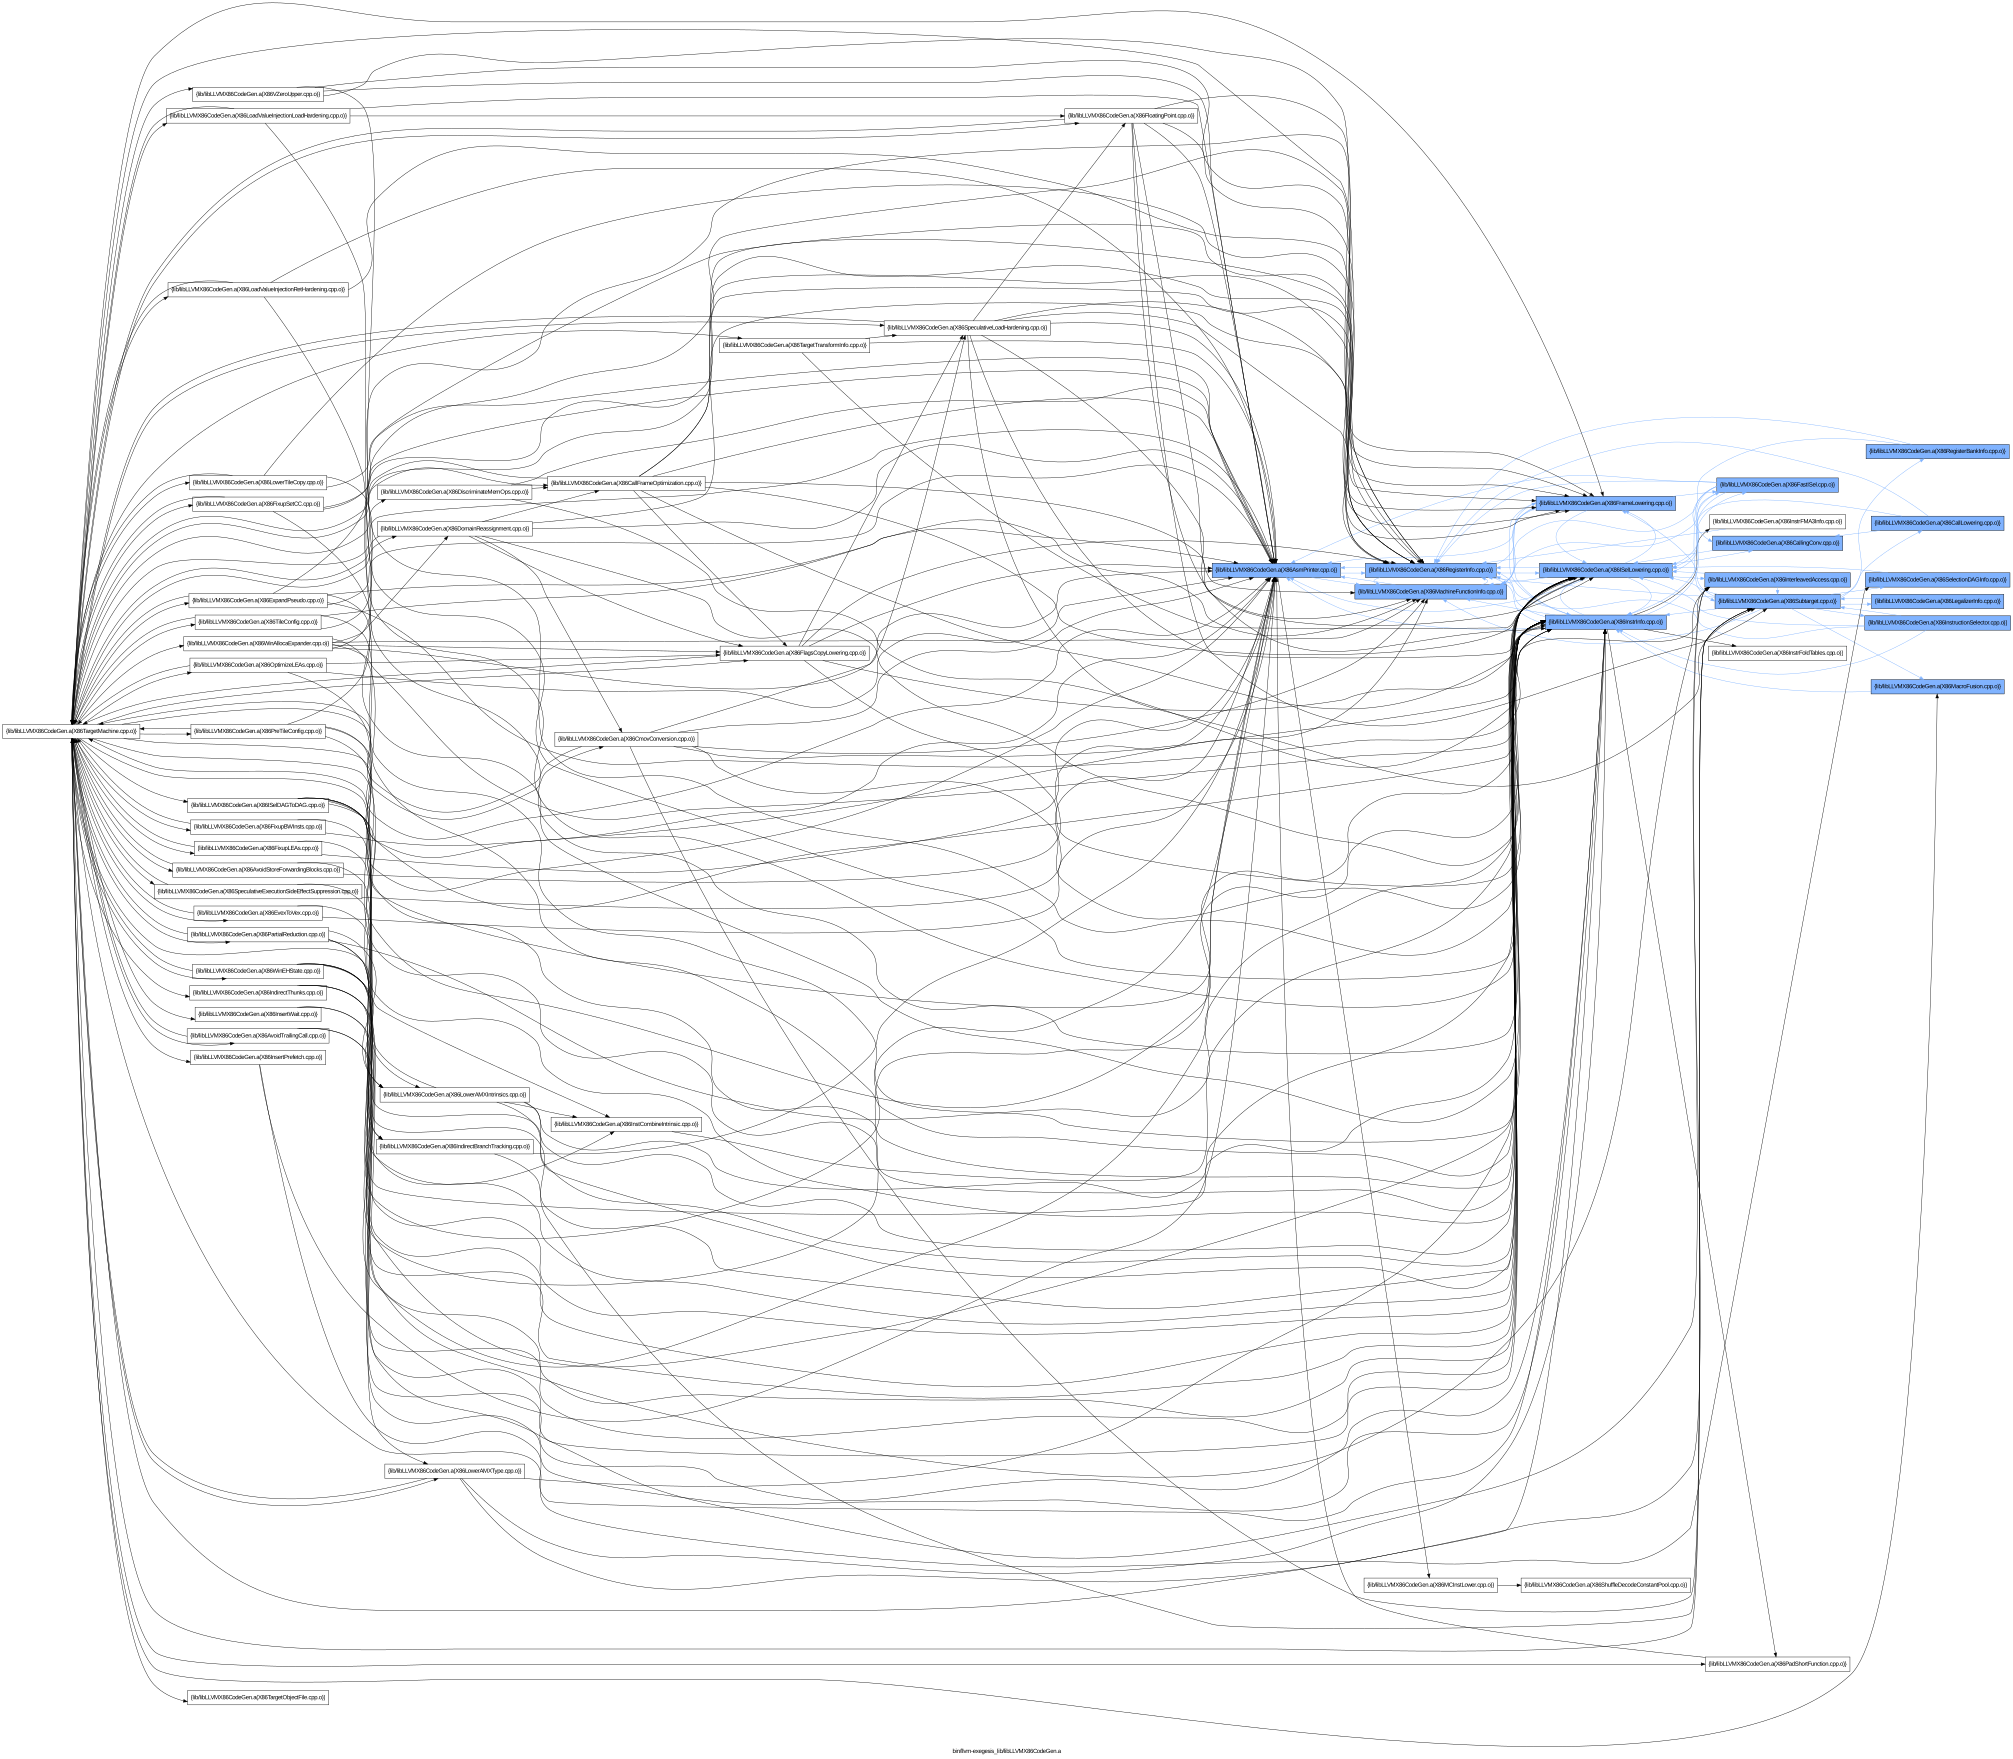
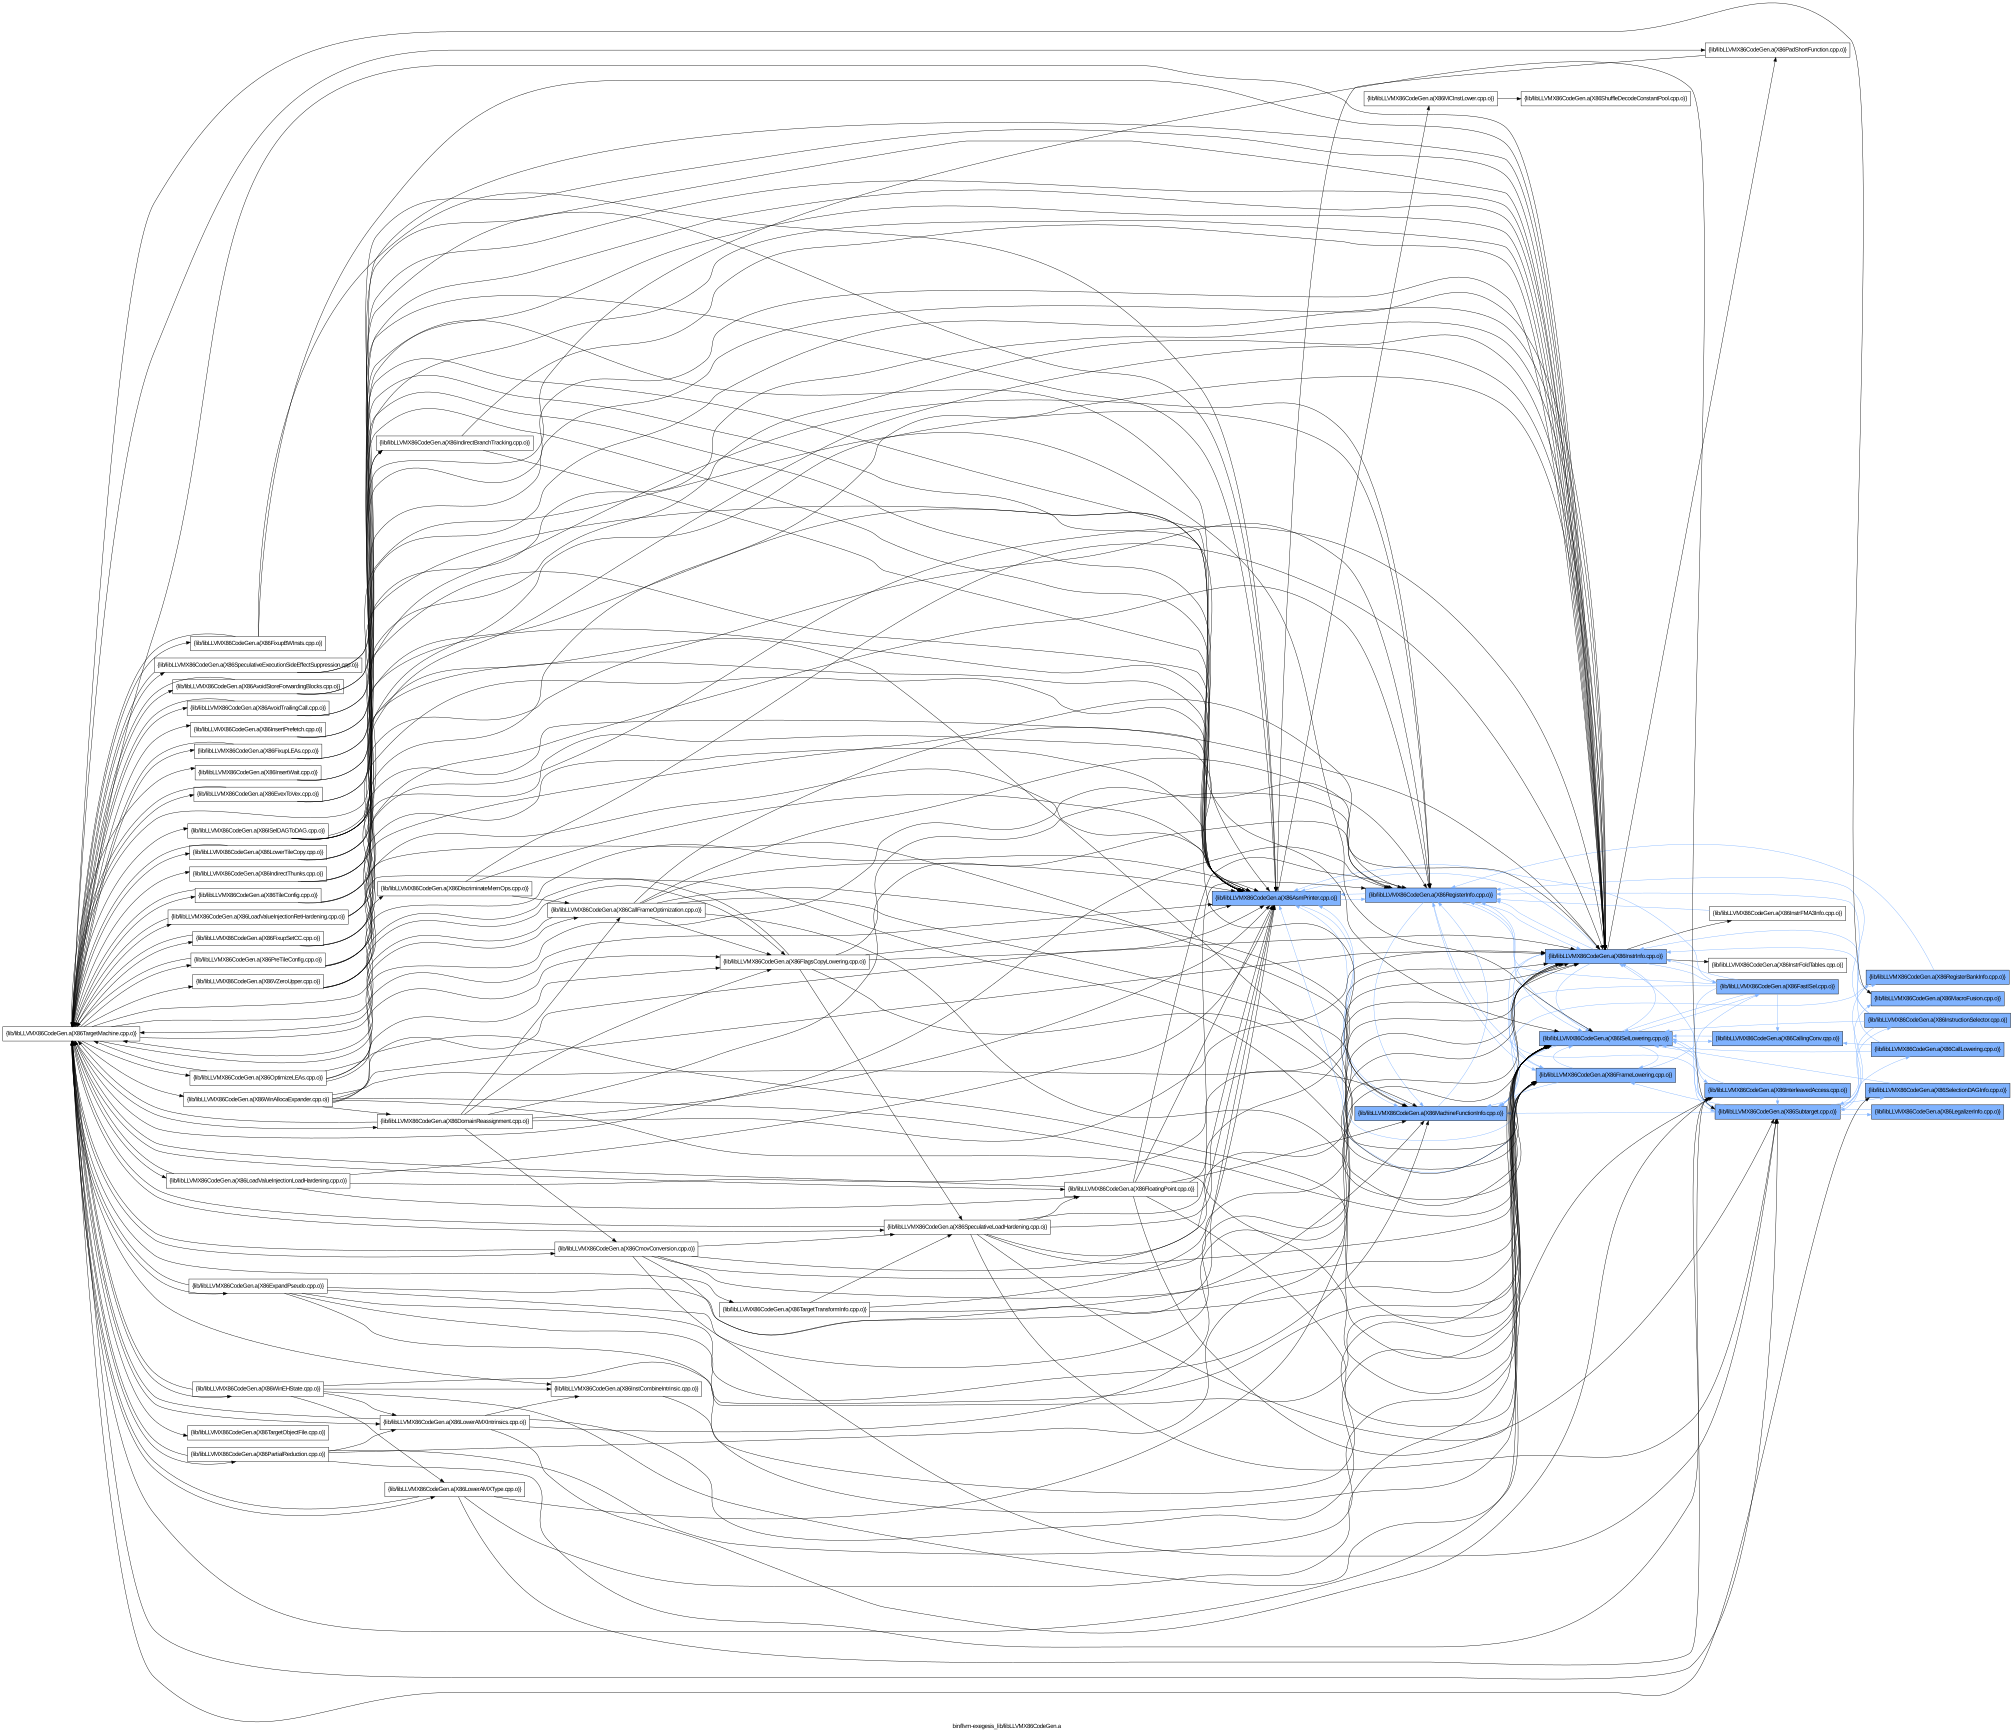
(659, 22) -> (1107, 1130)
(1690, 515) -> (1641, 1003)
